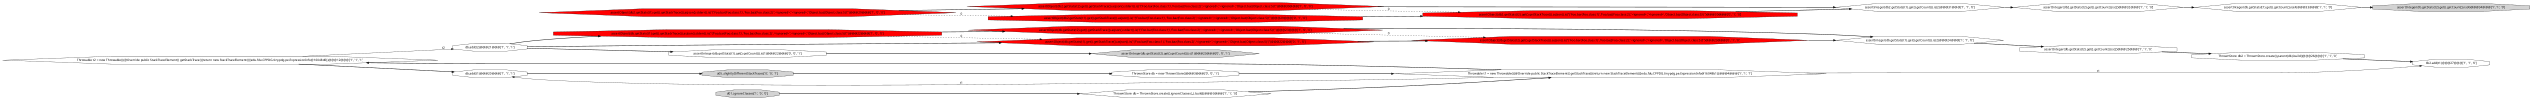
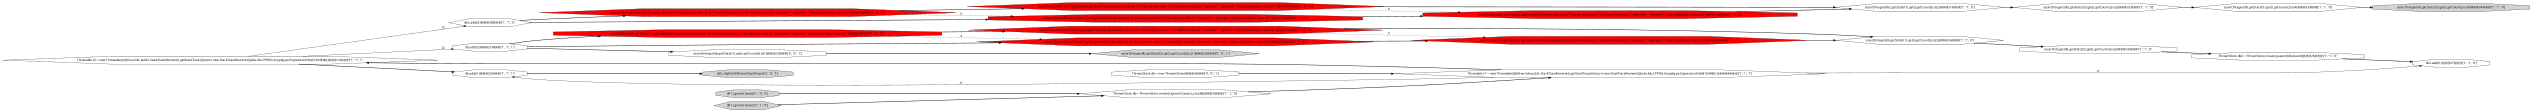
none -> (490, 23)
(951, 74) -> none
none -> (748, 106)
